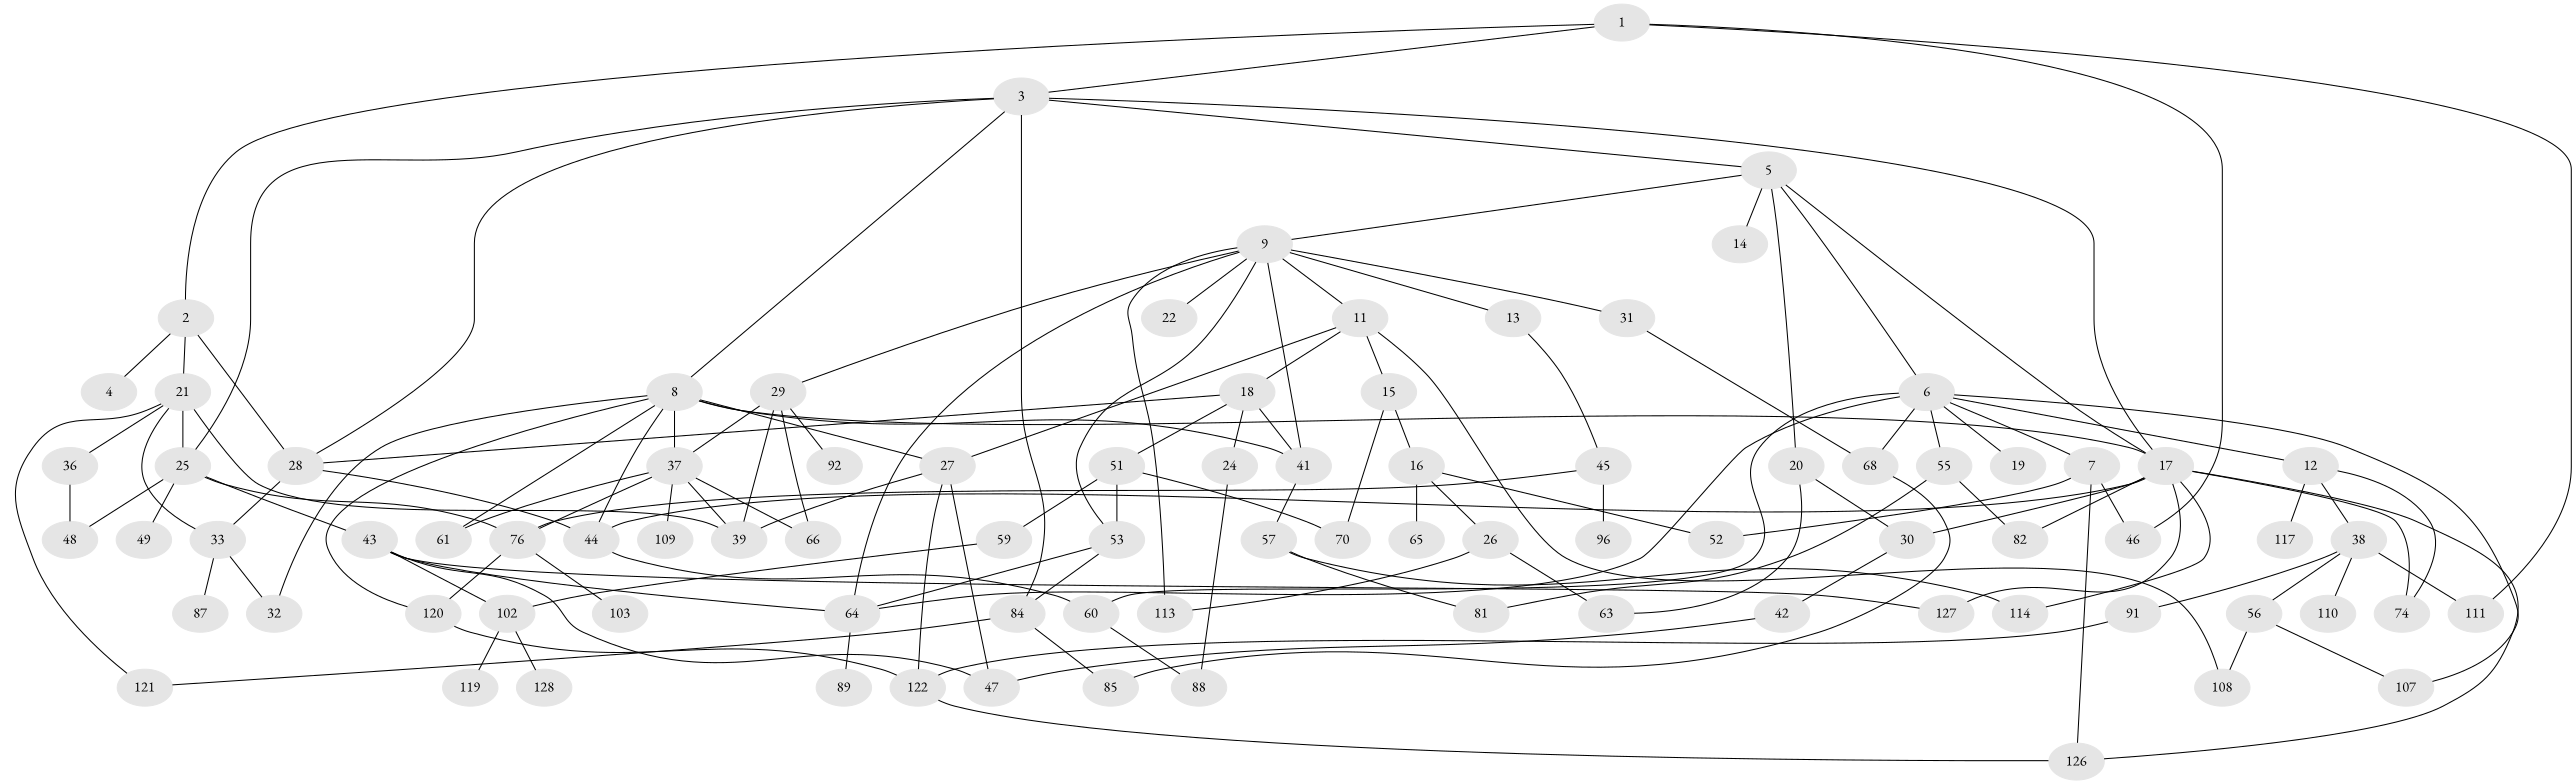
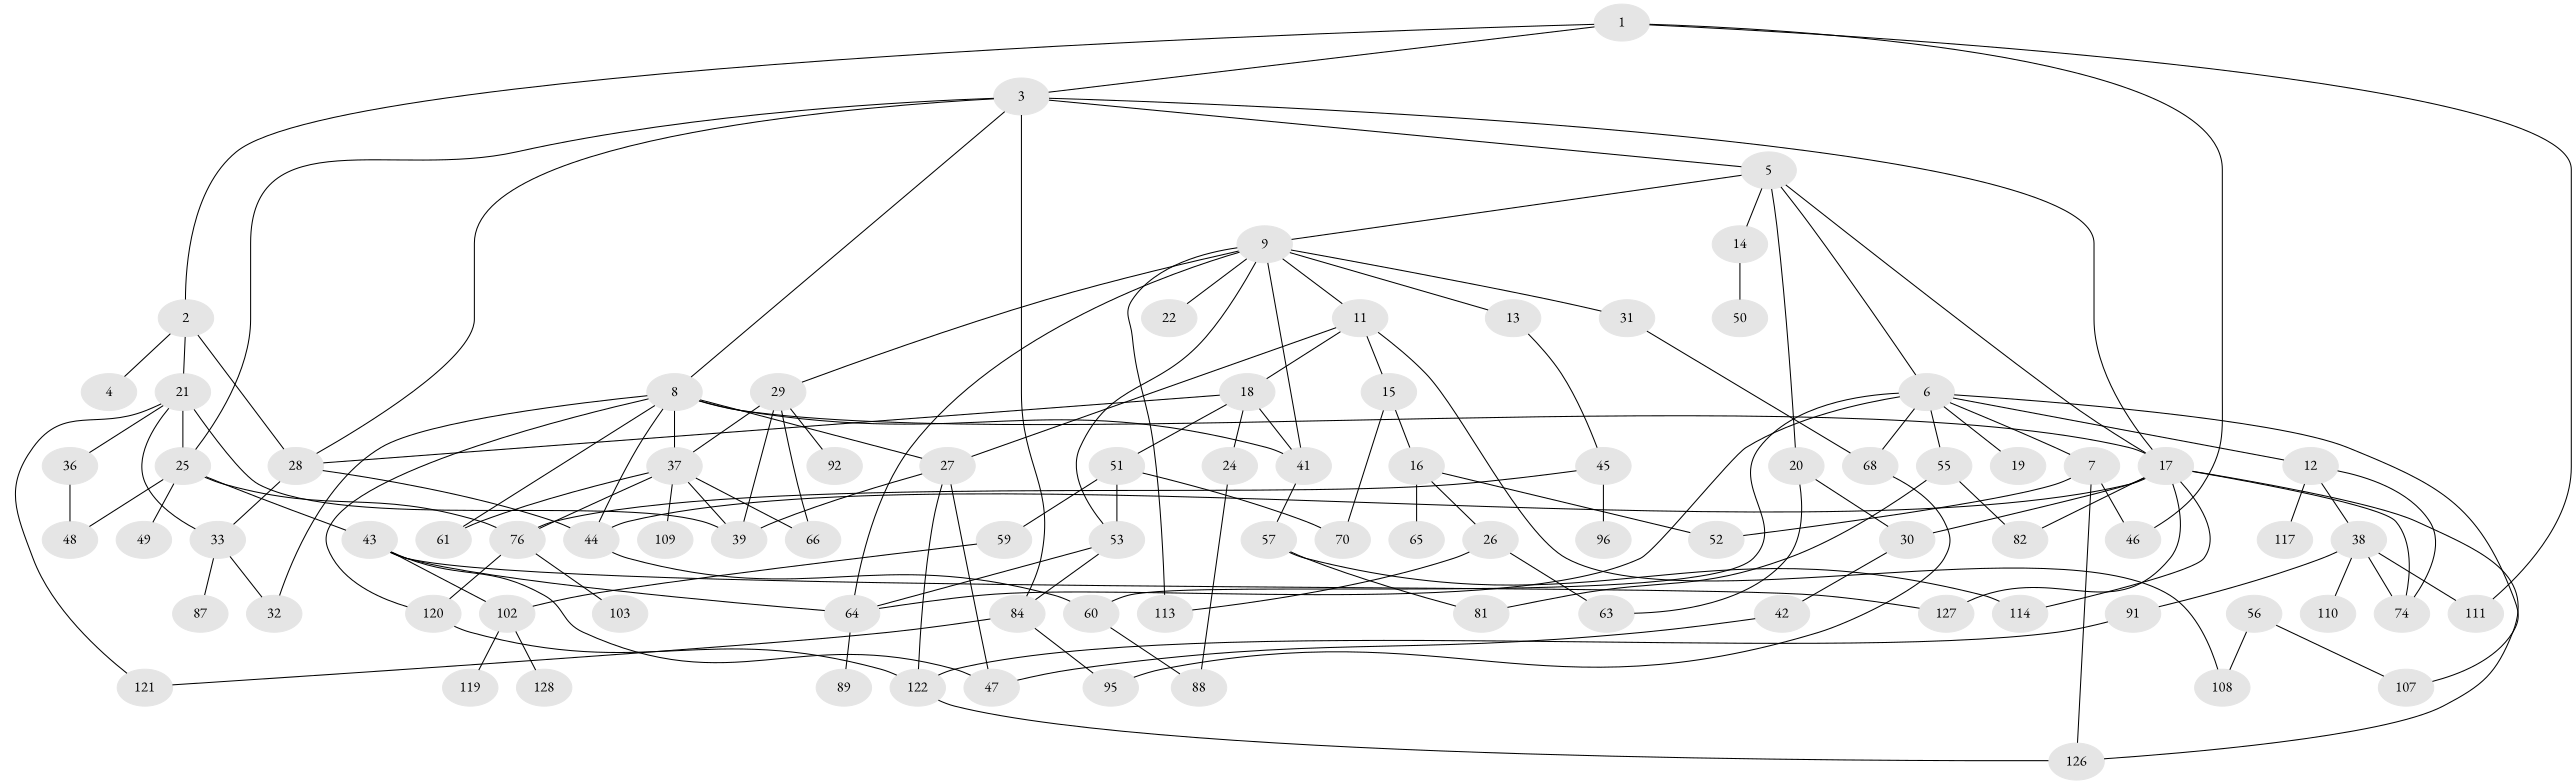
none -> (1740, 318)
(2306, 577) -> (2380, 577)
(1111, 688) -> (1111, 688)
